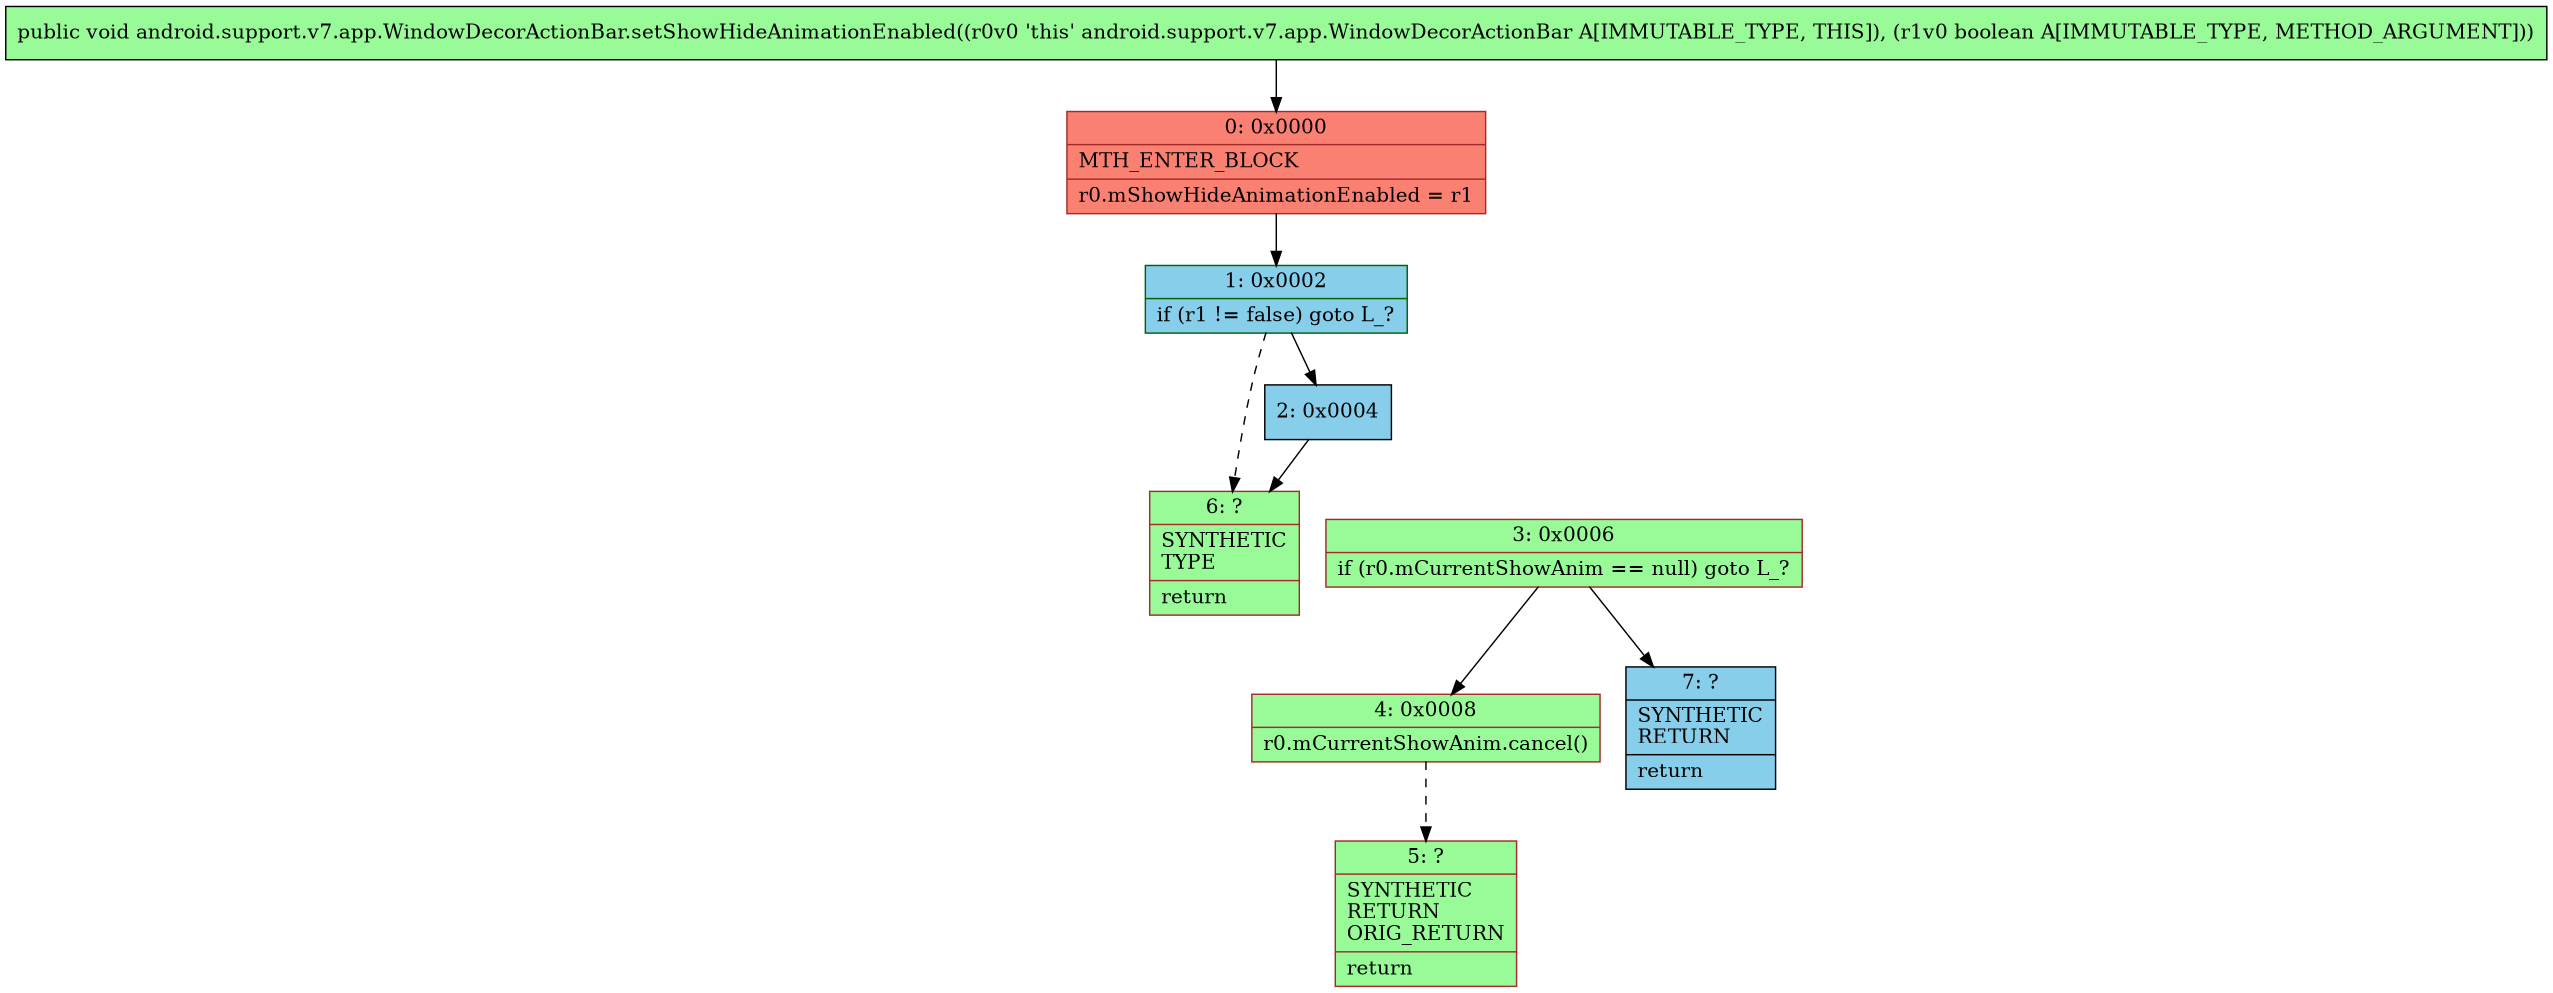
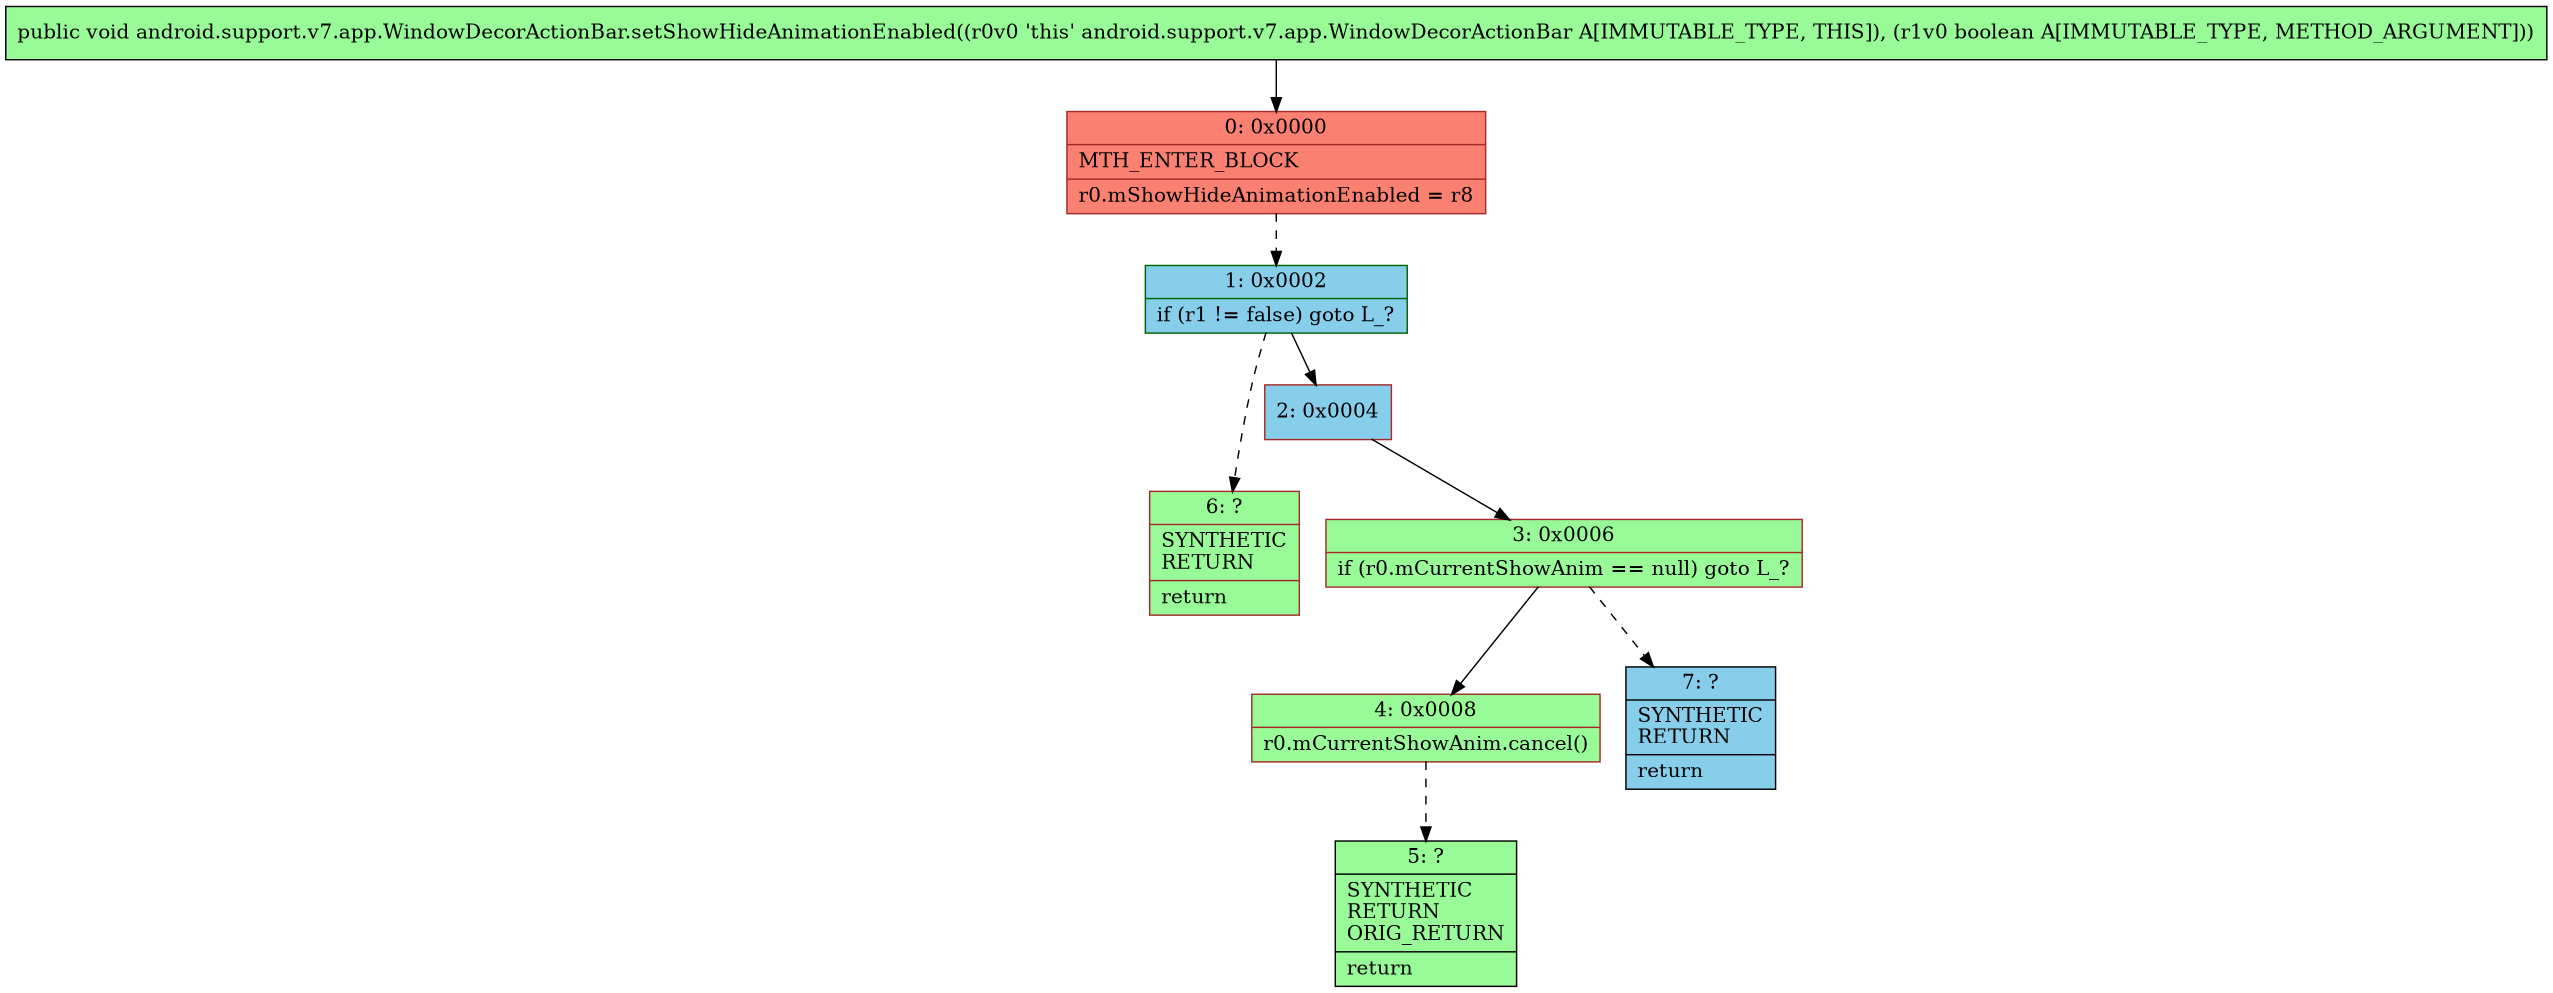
(1276, 196) -> (1276, 196)
(1276, 232) -> (1276, 232)
(1328, 412) -> (1328, 412)
(1294, 459) -> (1434, 476)
(1189, 563) -> (1208, 563)
(1617, 621) -> (1617, 621)
(1426, 914) -> (1426, 914)
